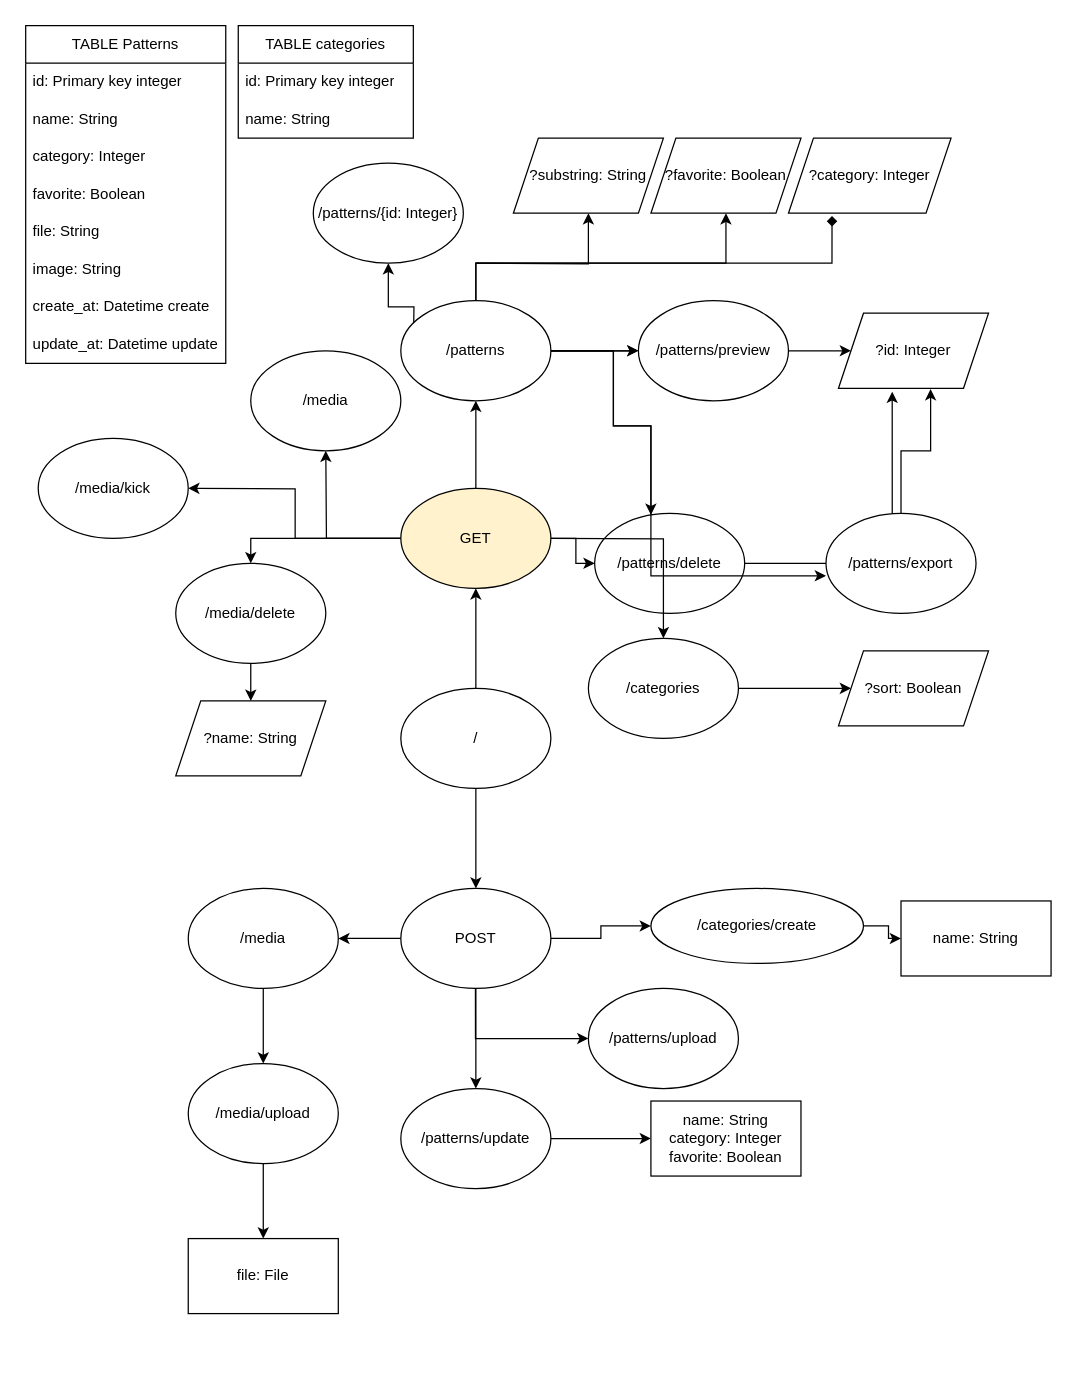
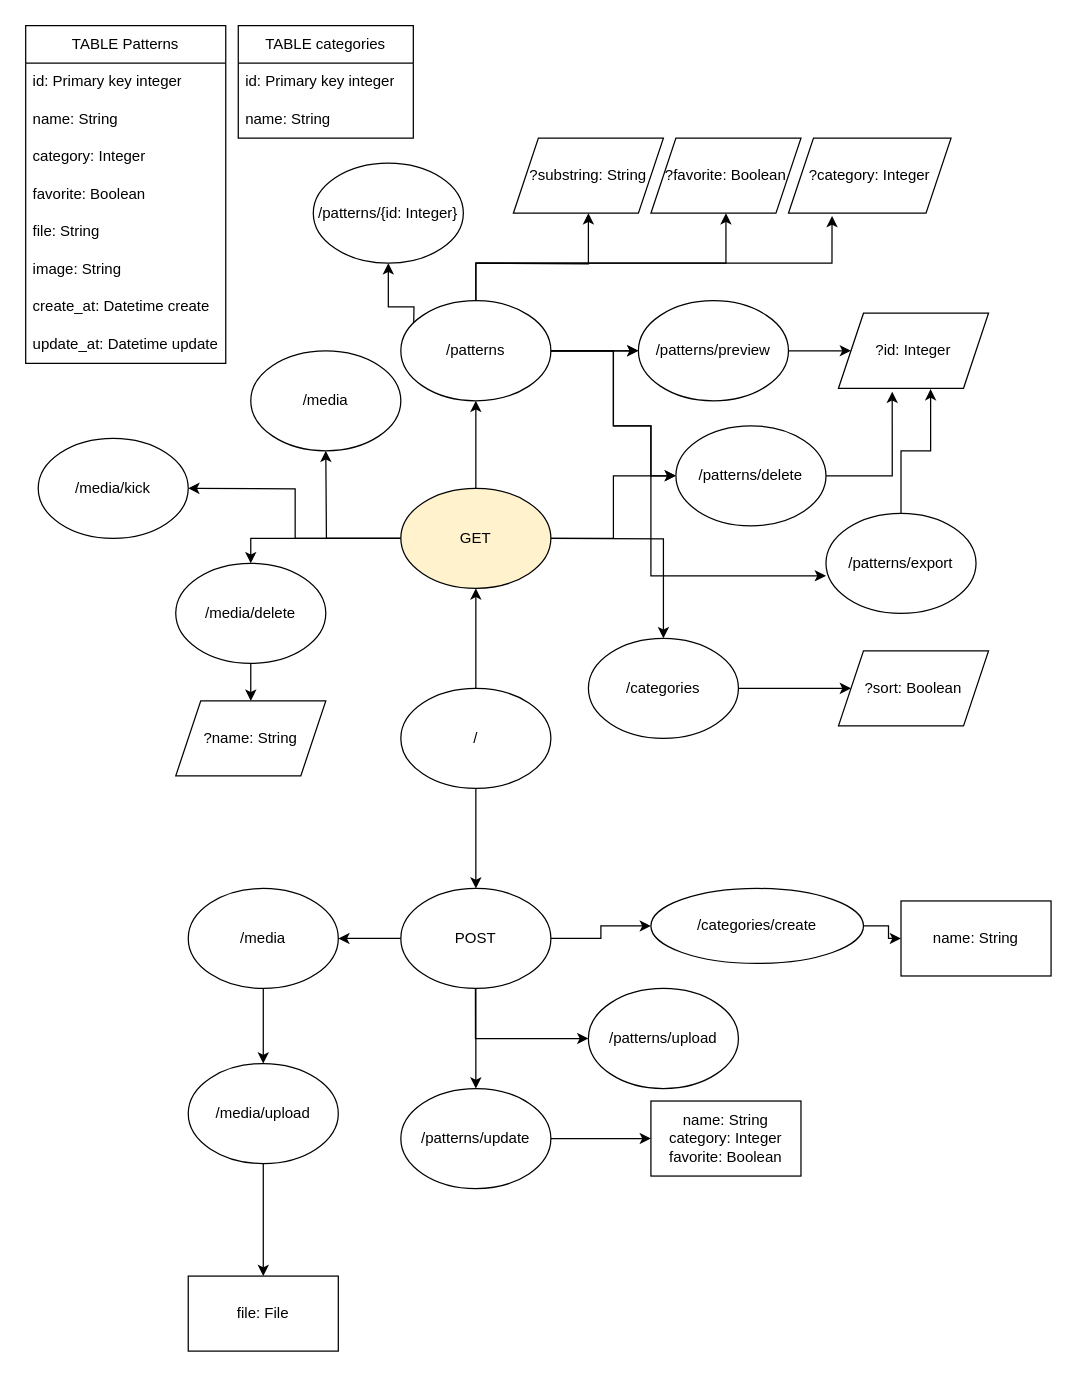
(832, 227) -> (832, 226)
(669, 563) -> (751, 476)
(263, 1276) -> (263, 1313)
